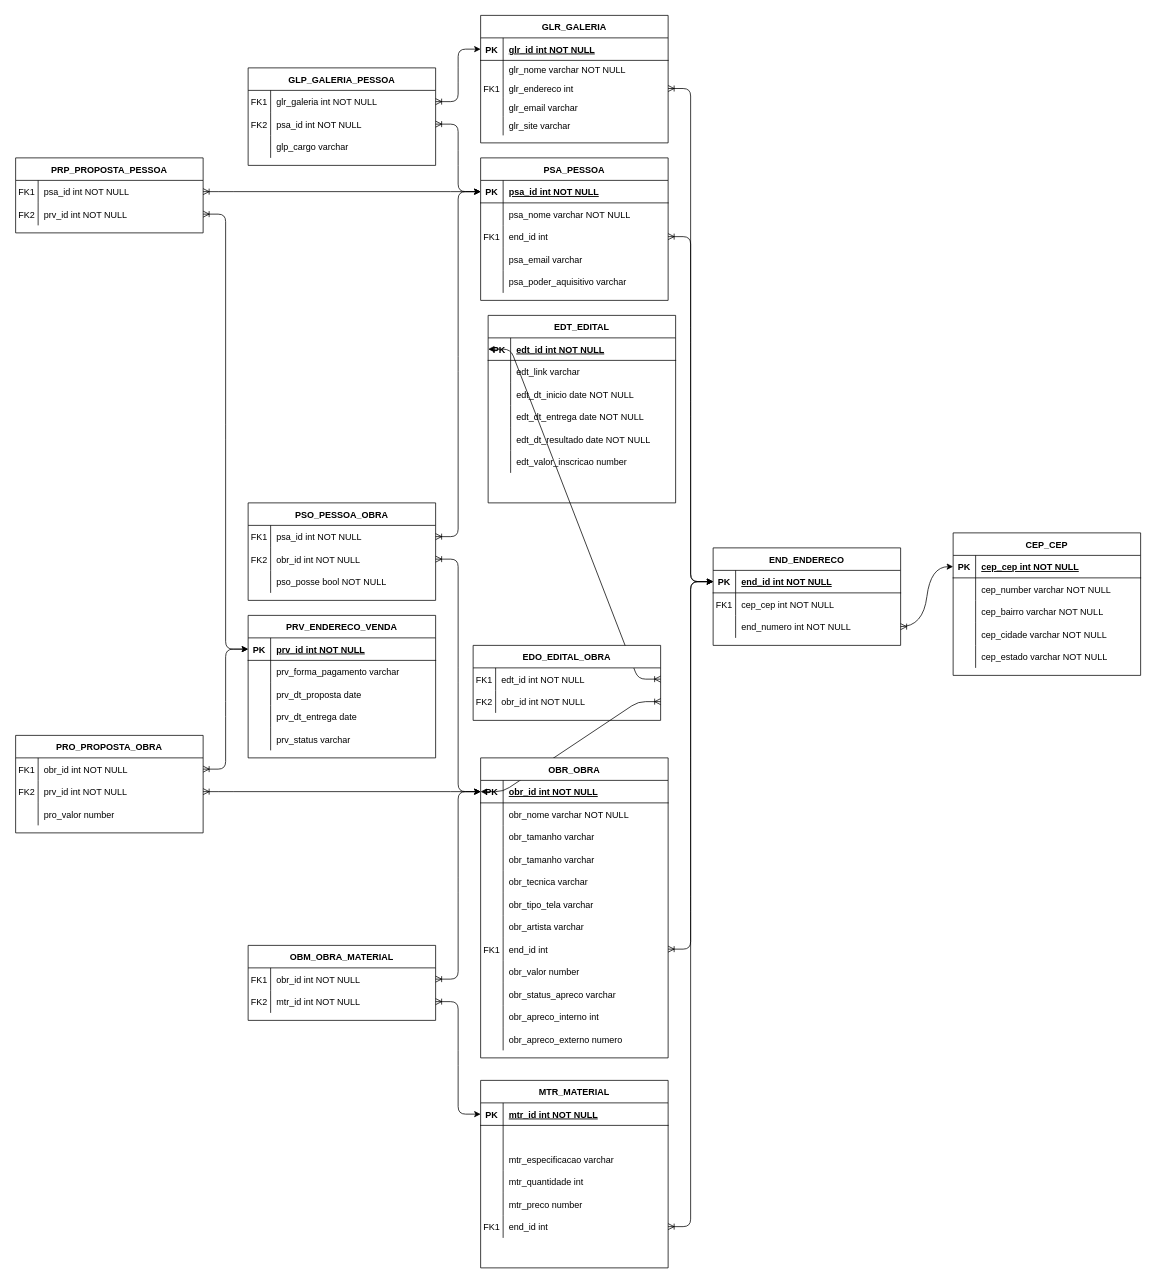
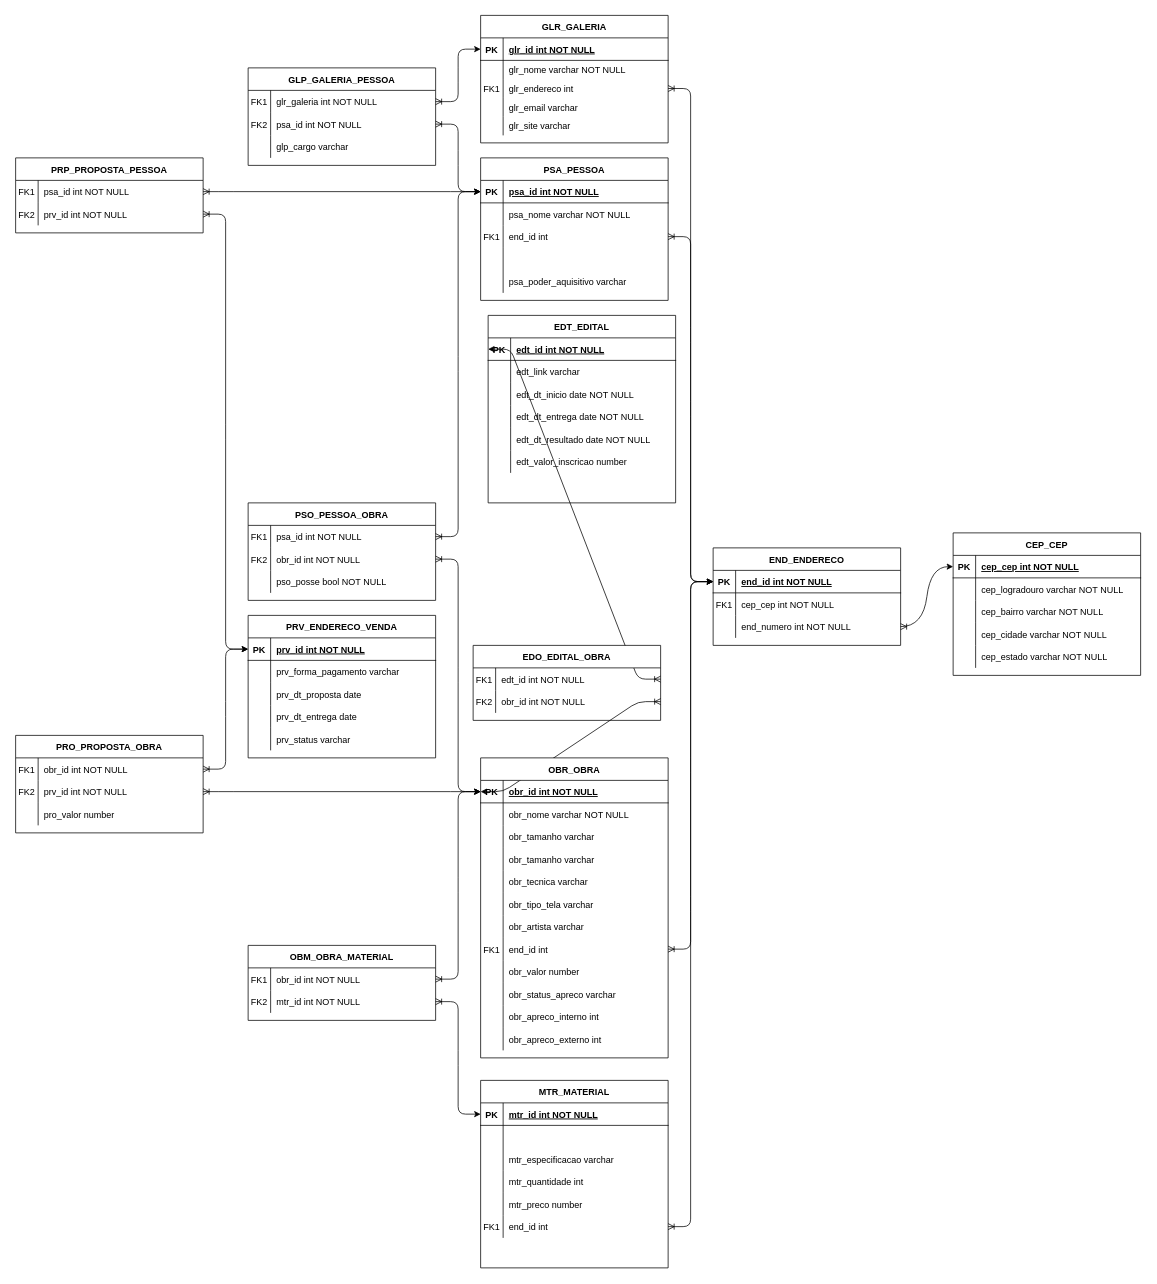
(585, 259) -> none
(1047, 590) -> (1056, 590)
(570, 1040) -> (562, 1040)
